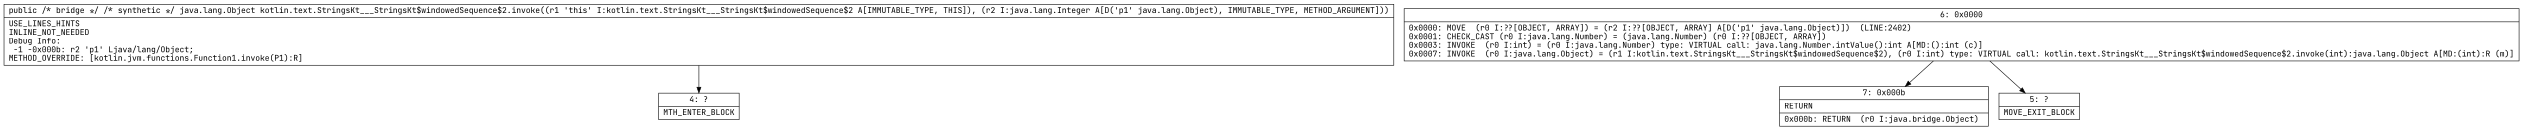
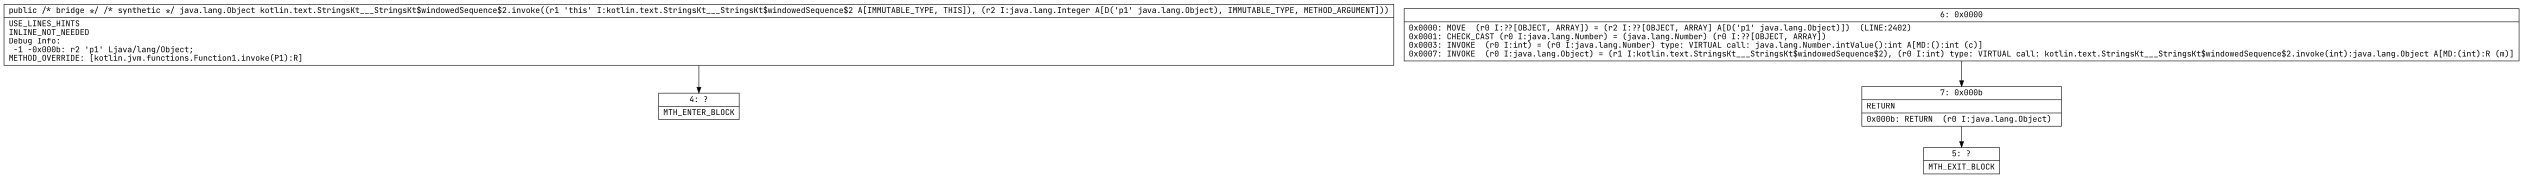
(2005, 75) -> (1962, 134)
(2039, 113) -> (1962, 167)
(1884, 119) -> (1962, 119)
